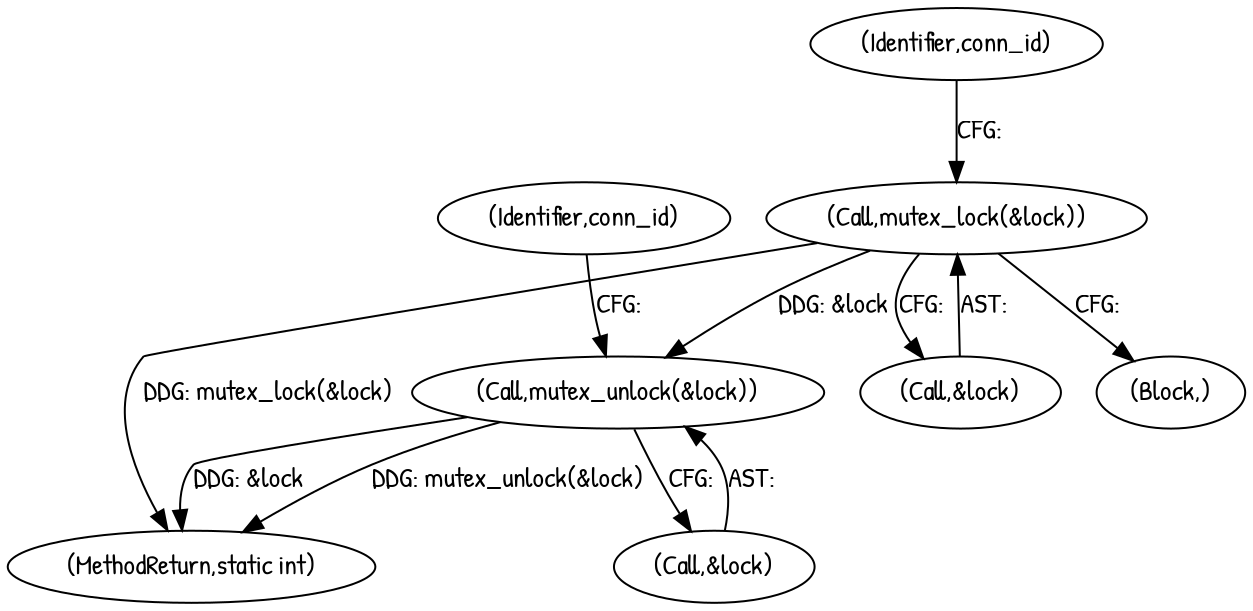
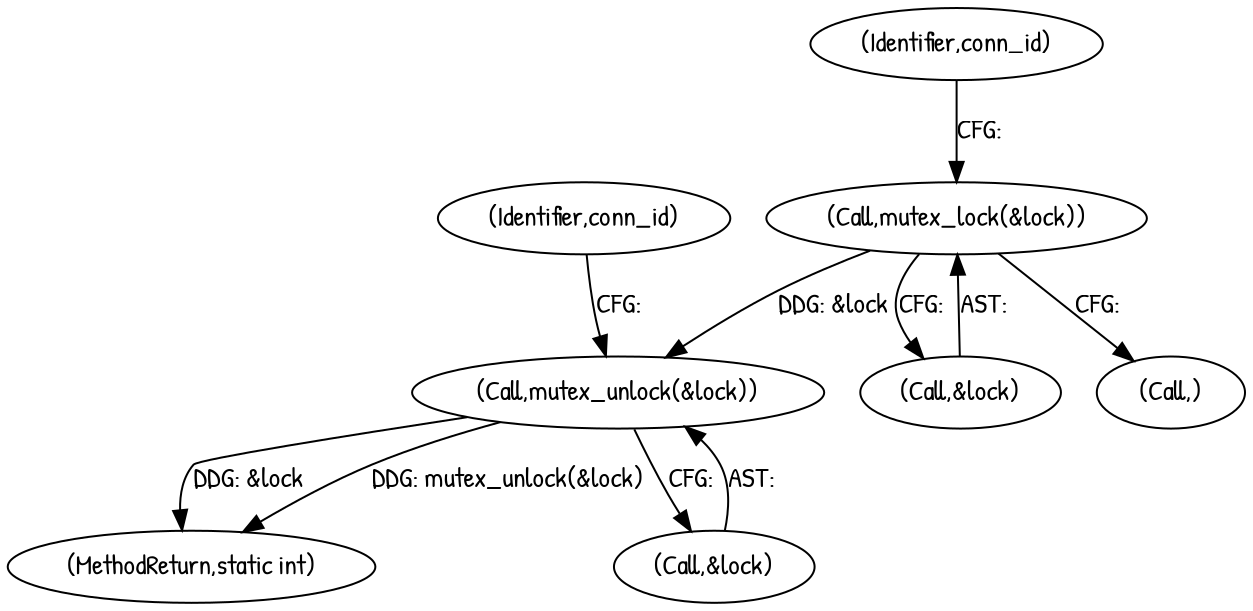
(398, 312) -> none
(1171, 393) -> (1171, 393)
